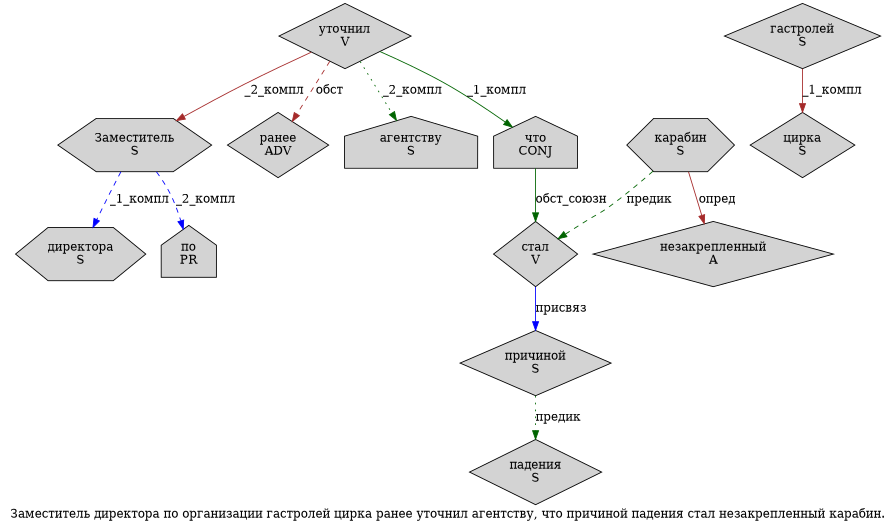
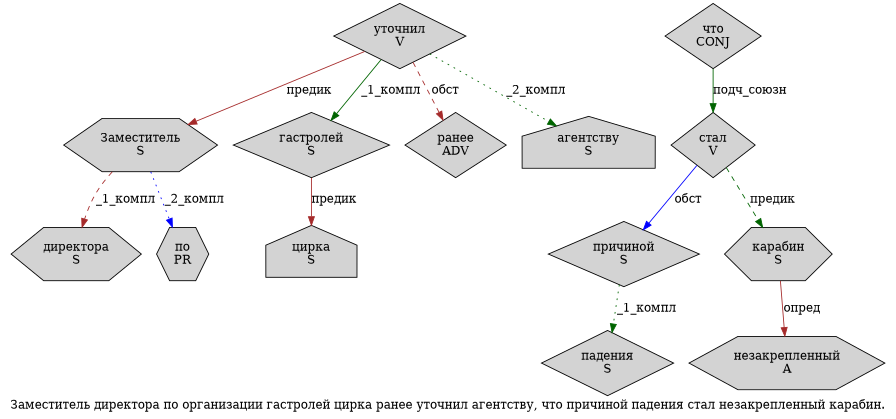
(445, 83) -> (359, 87)
(275, 91) -> (309, 91)
(833, 91) -> (334, 200)
(536, 145) -> (713, 36)
(803, 145) -> (311, 254)
(171, 195) -> (160, 195)
(109, 196) -> (96, 194)
(571, 200) -> (750, 91)
(611, 205) -> (742, 194)
(189, 254) -> (183, 254)
(713, 254) -> (787, 363)
(561, 309) -> (688, 200)
(558, 418) -> (647, 309)
